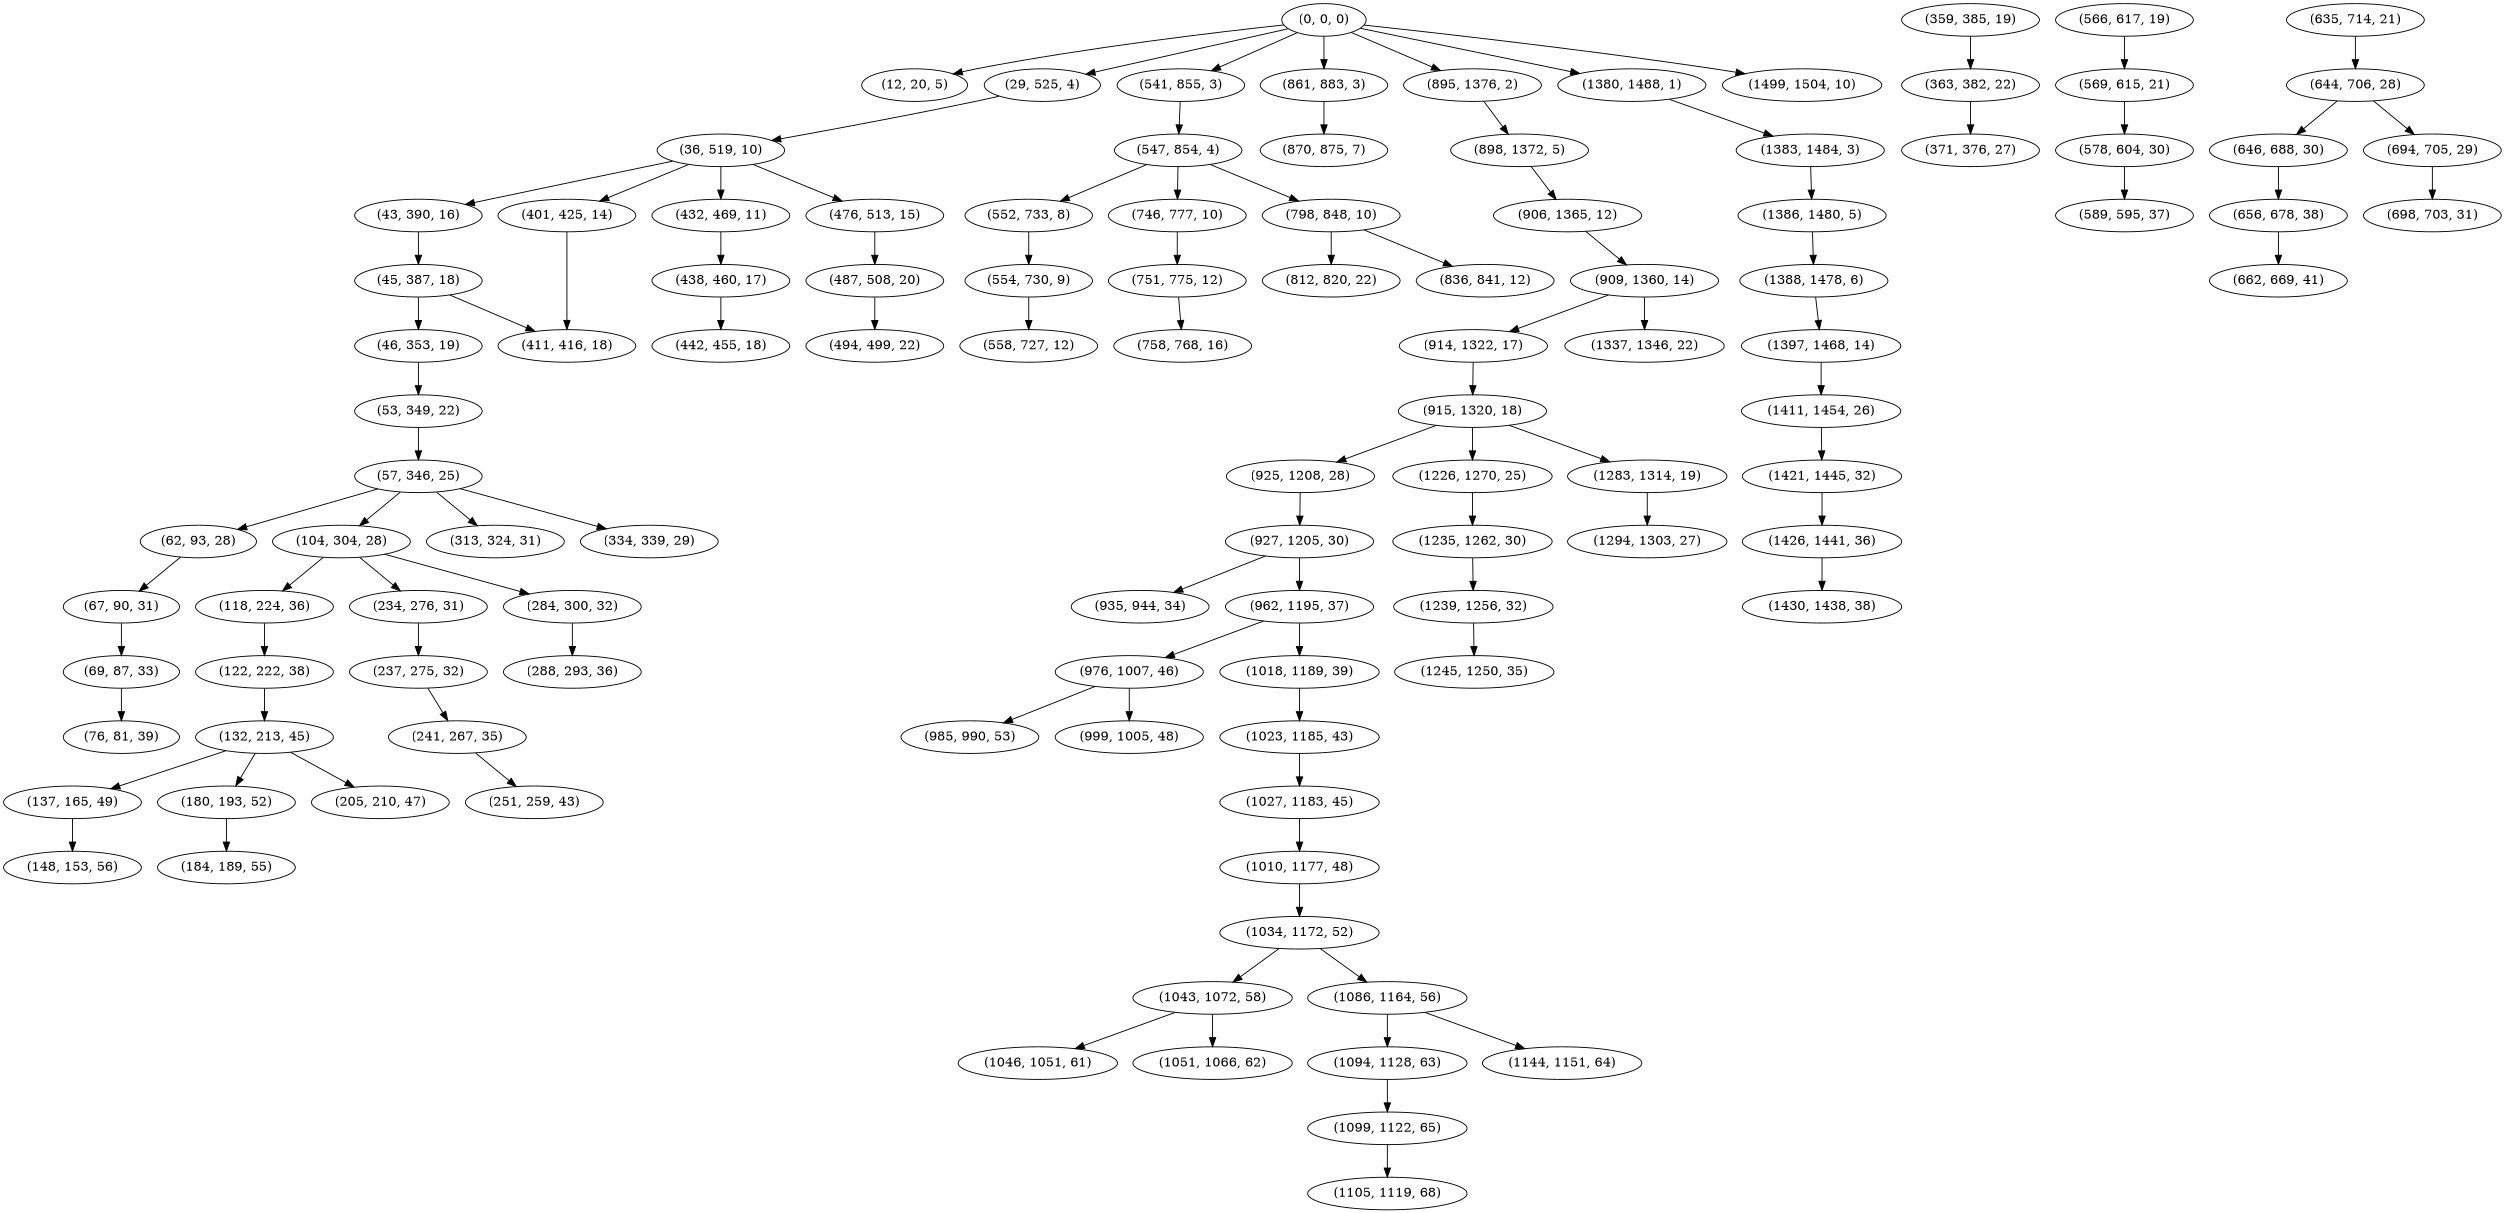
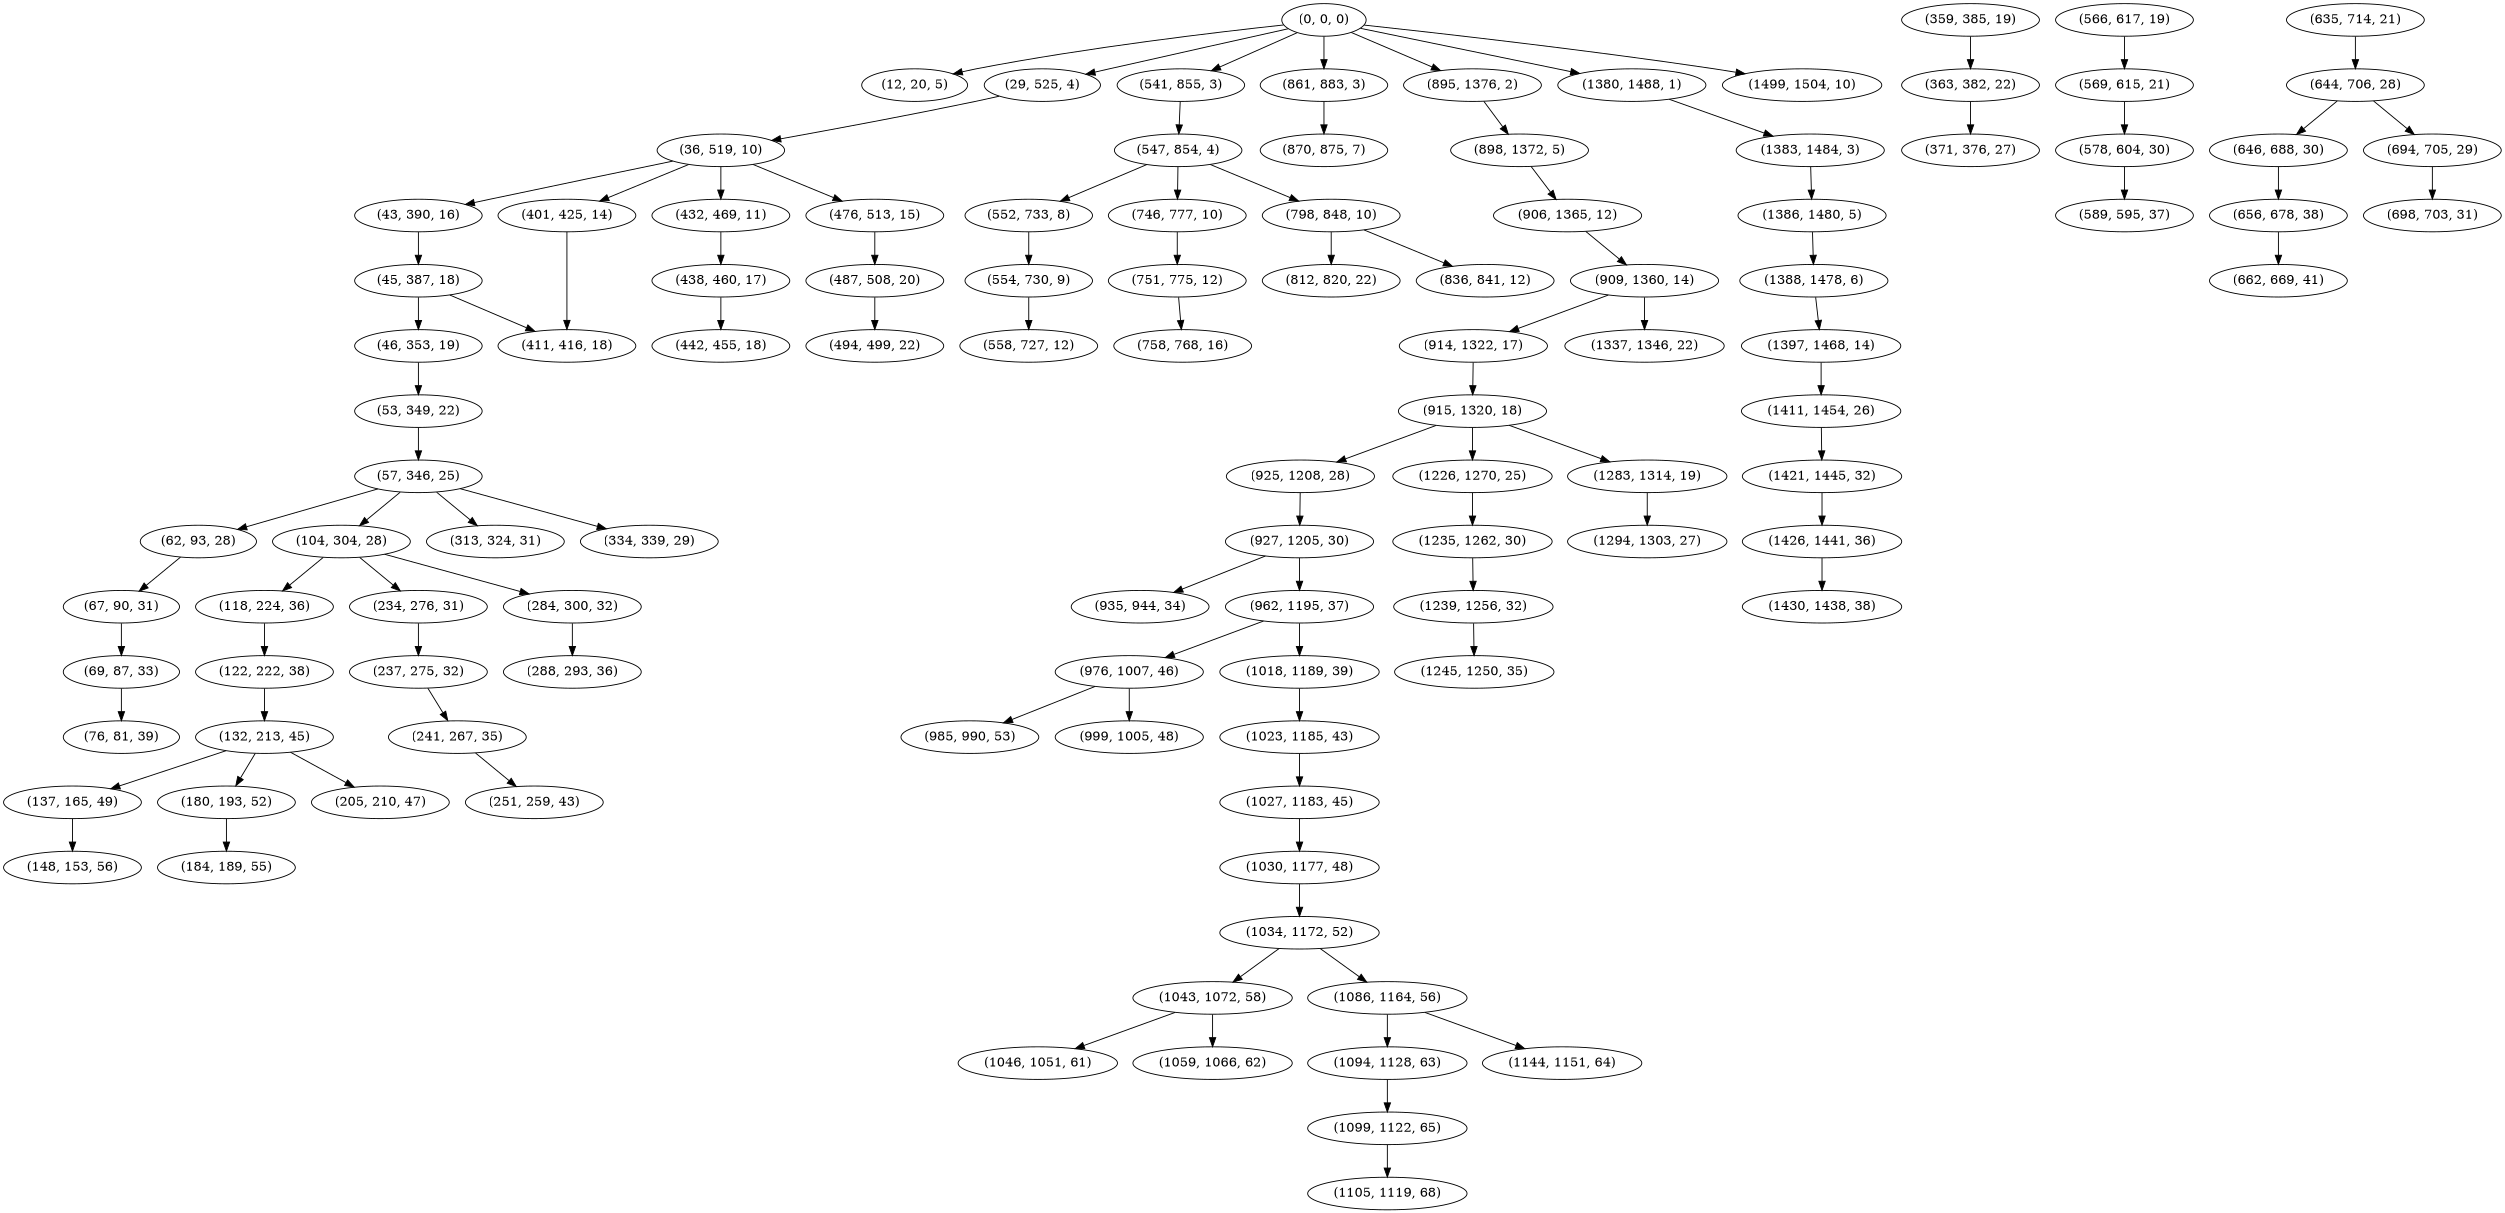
(1299, 868) -> (1299, 868)
(1213, 1063) -> (1213, 1063)
